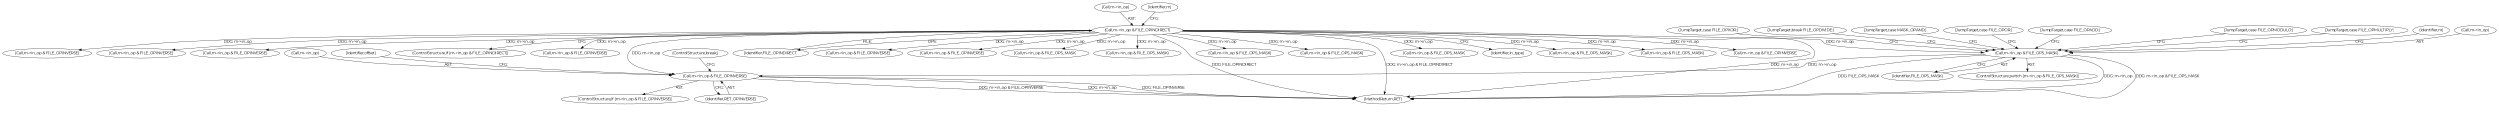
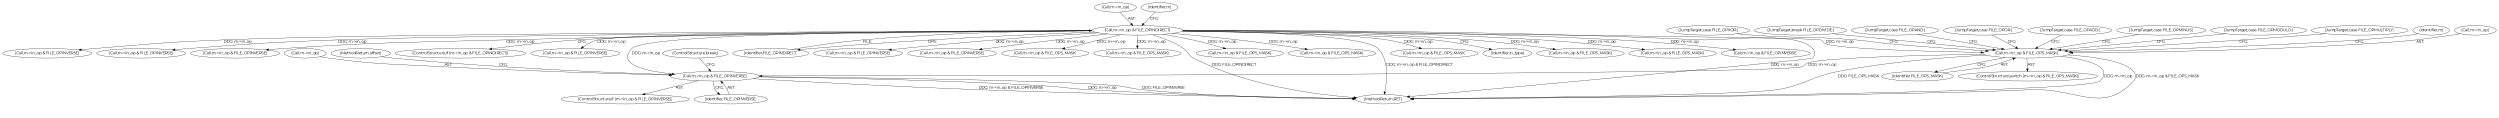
(1895, 30) -> (1895, 30)
none -> (2161, 30)
(361, 53) -> (361, 53)
(731, 99) -> (731, 99)
